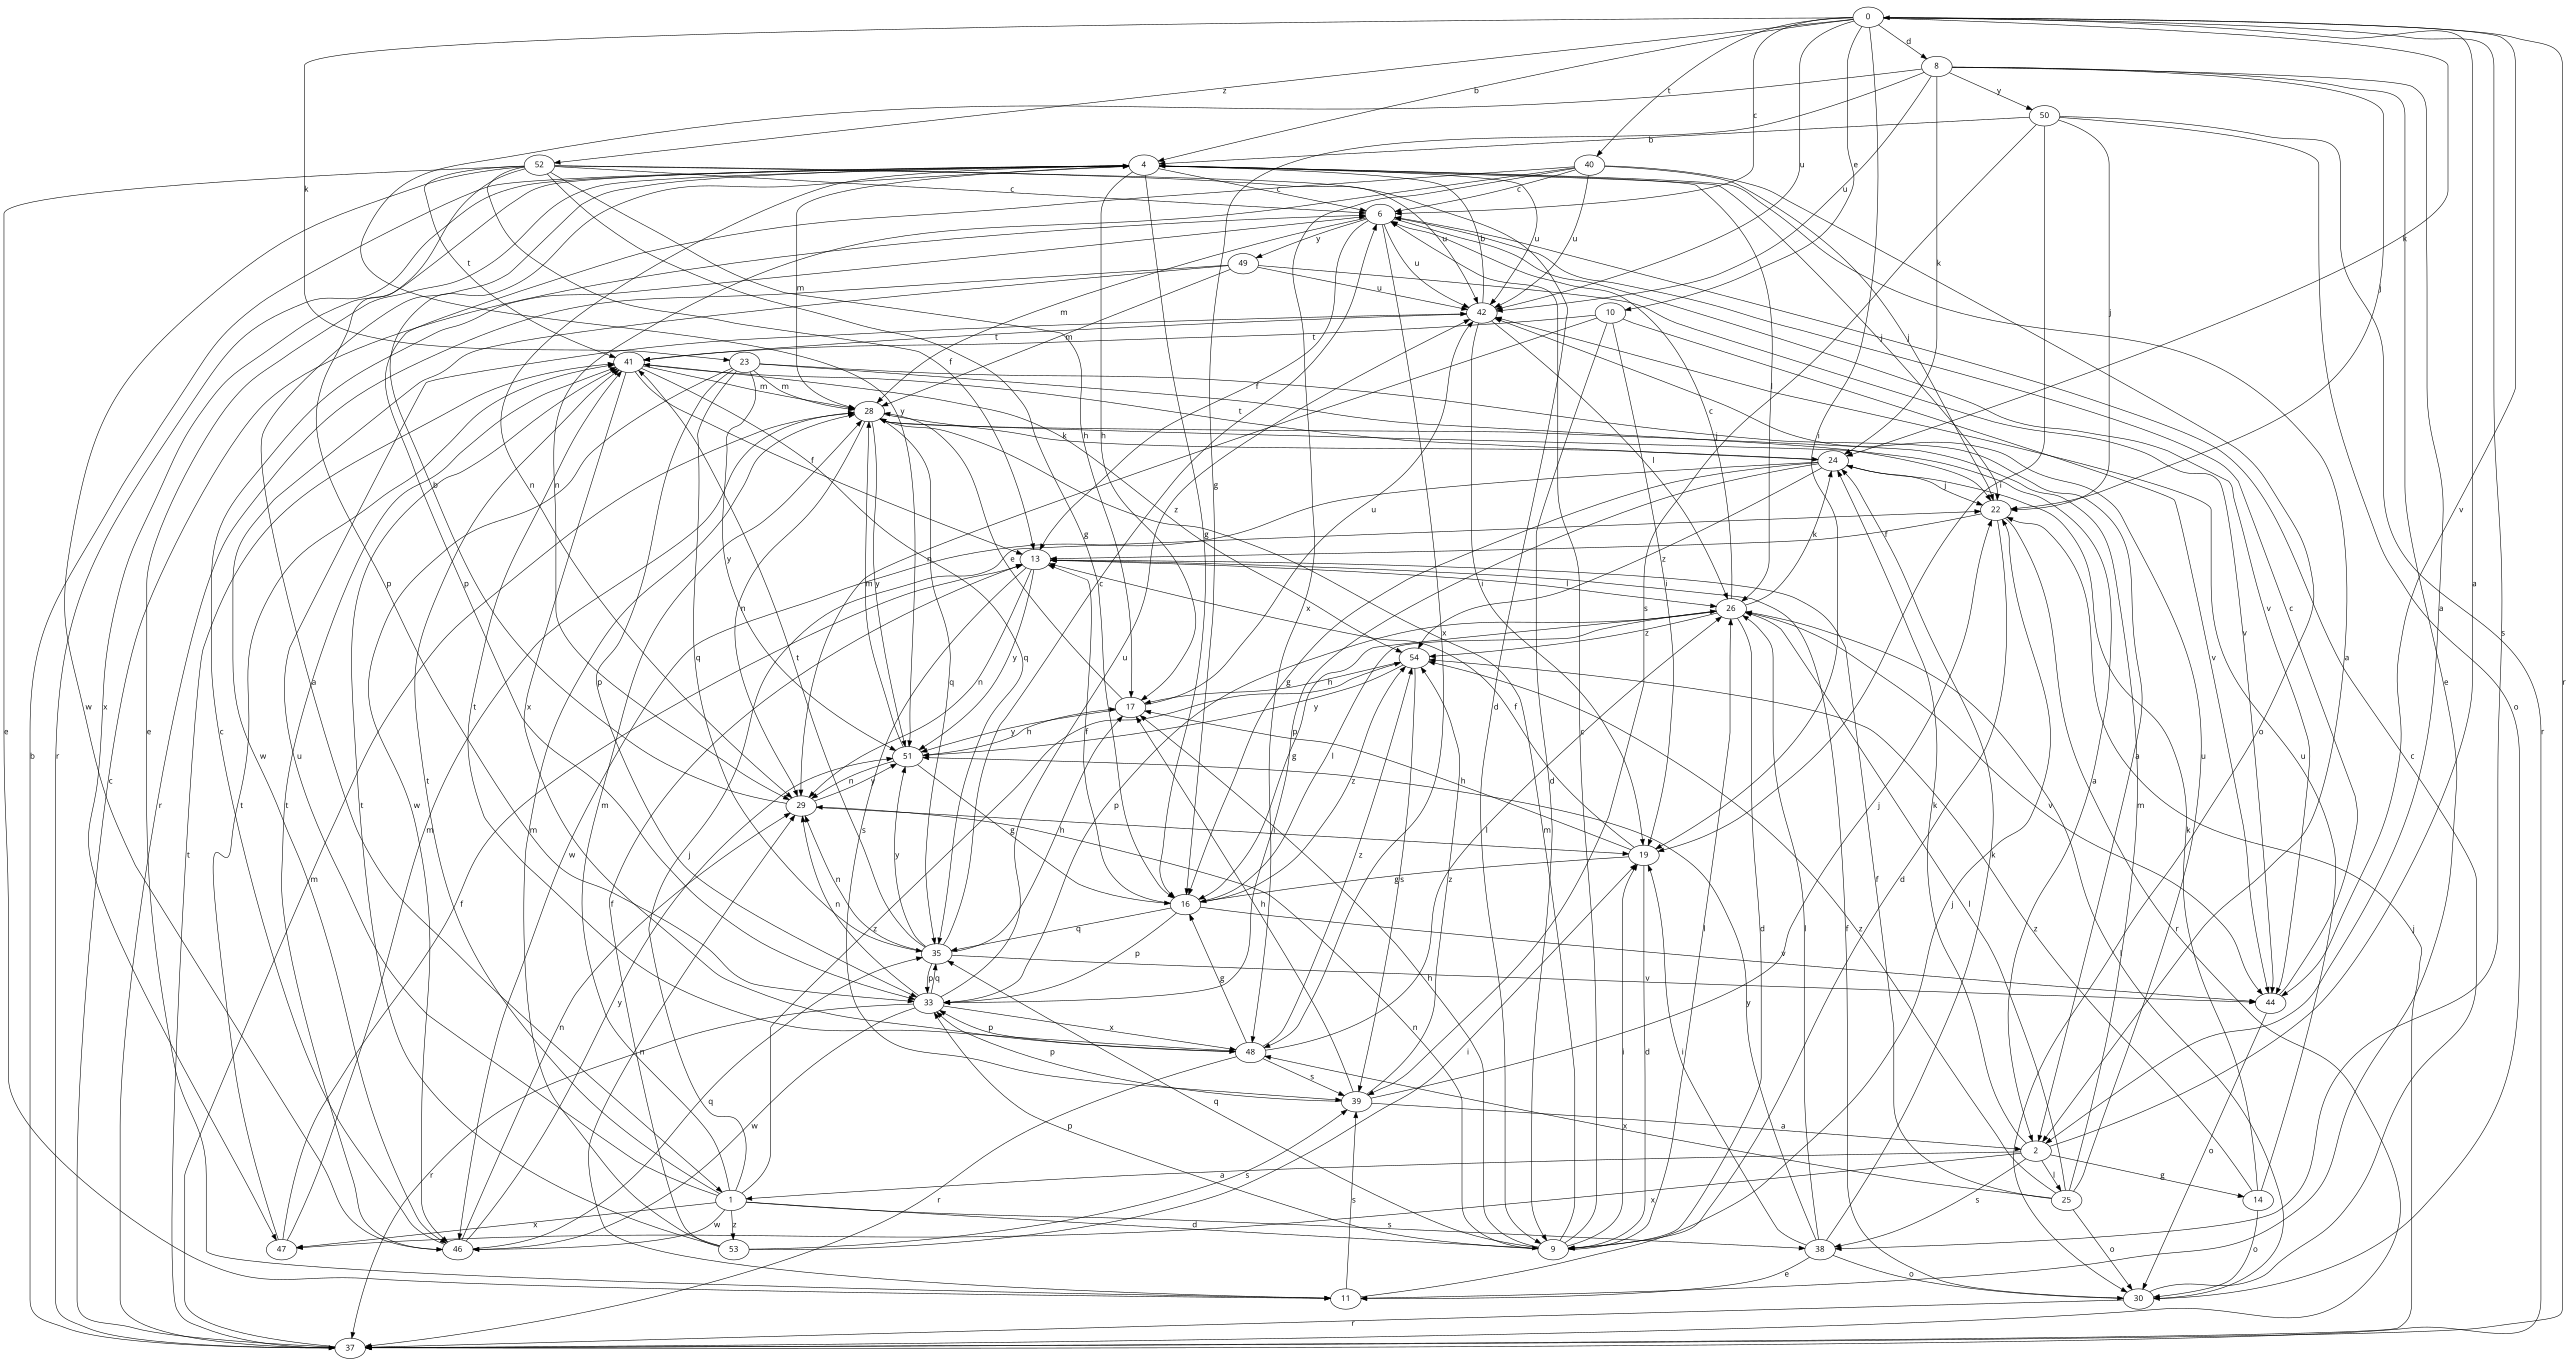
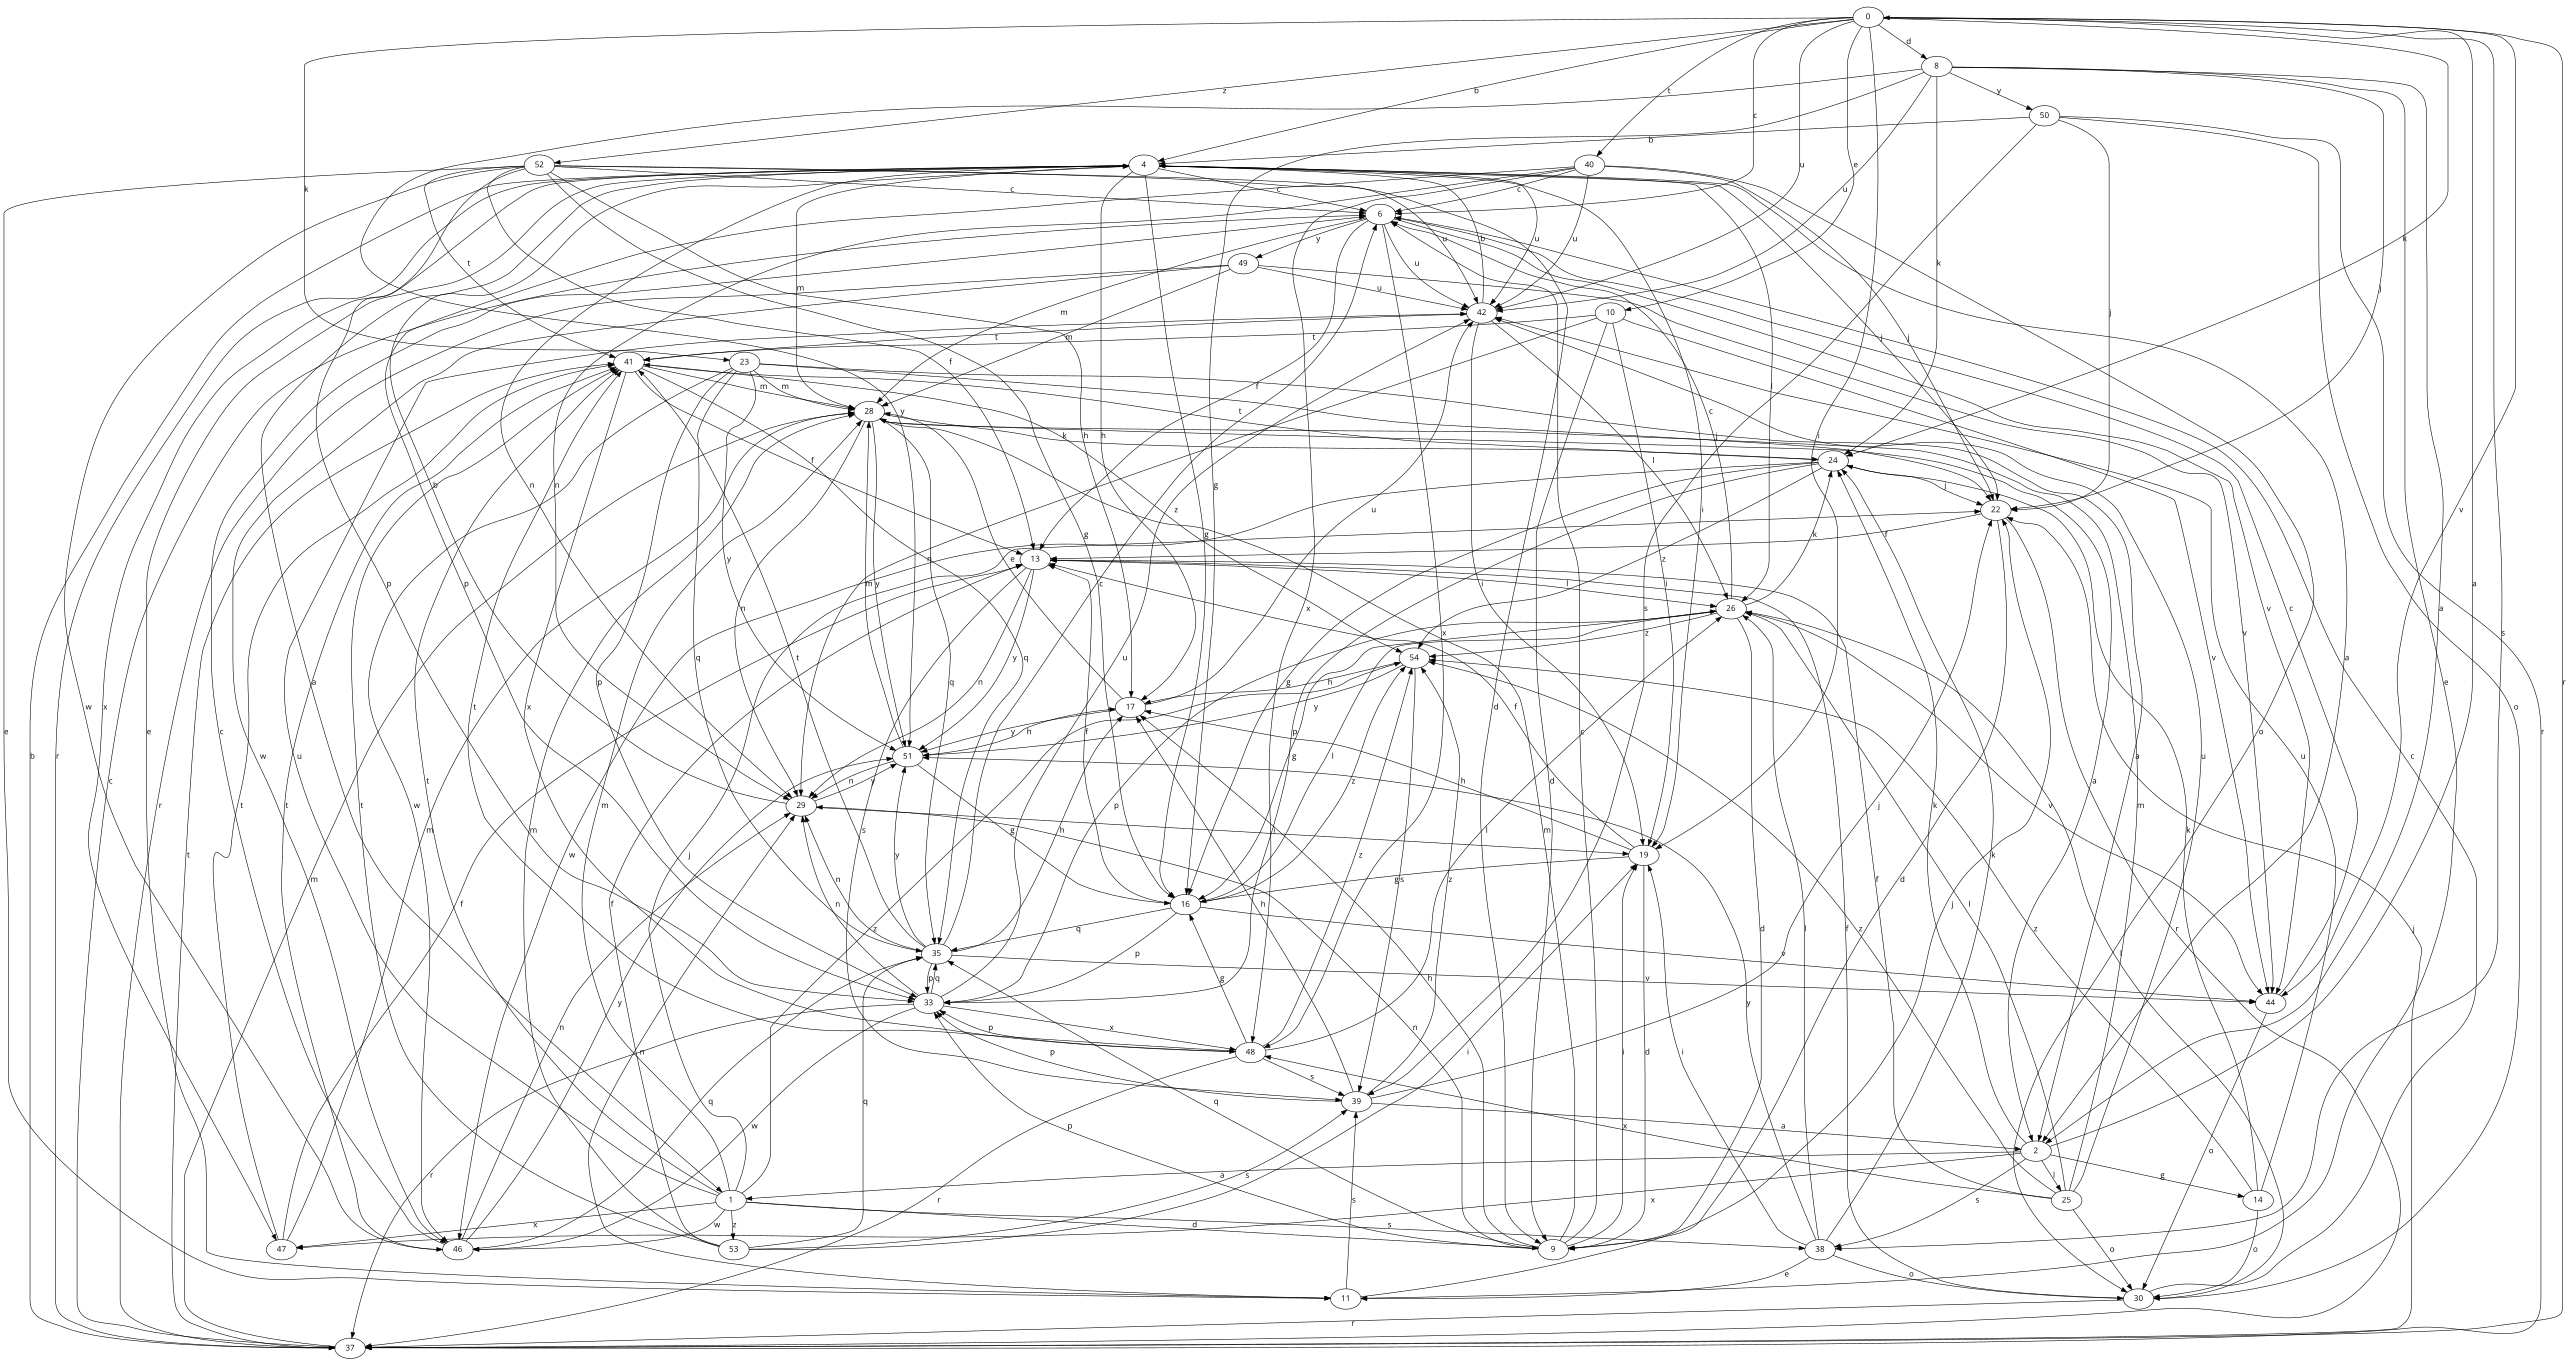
(1953, 530) -> (1644, 279)
(1698, 969) -> none
none -> (863, 1134)
